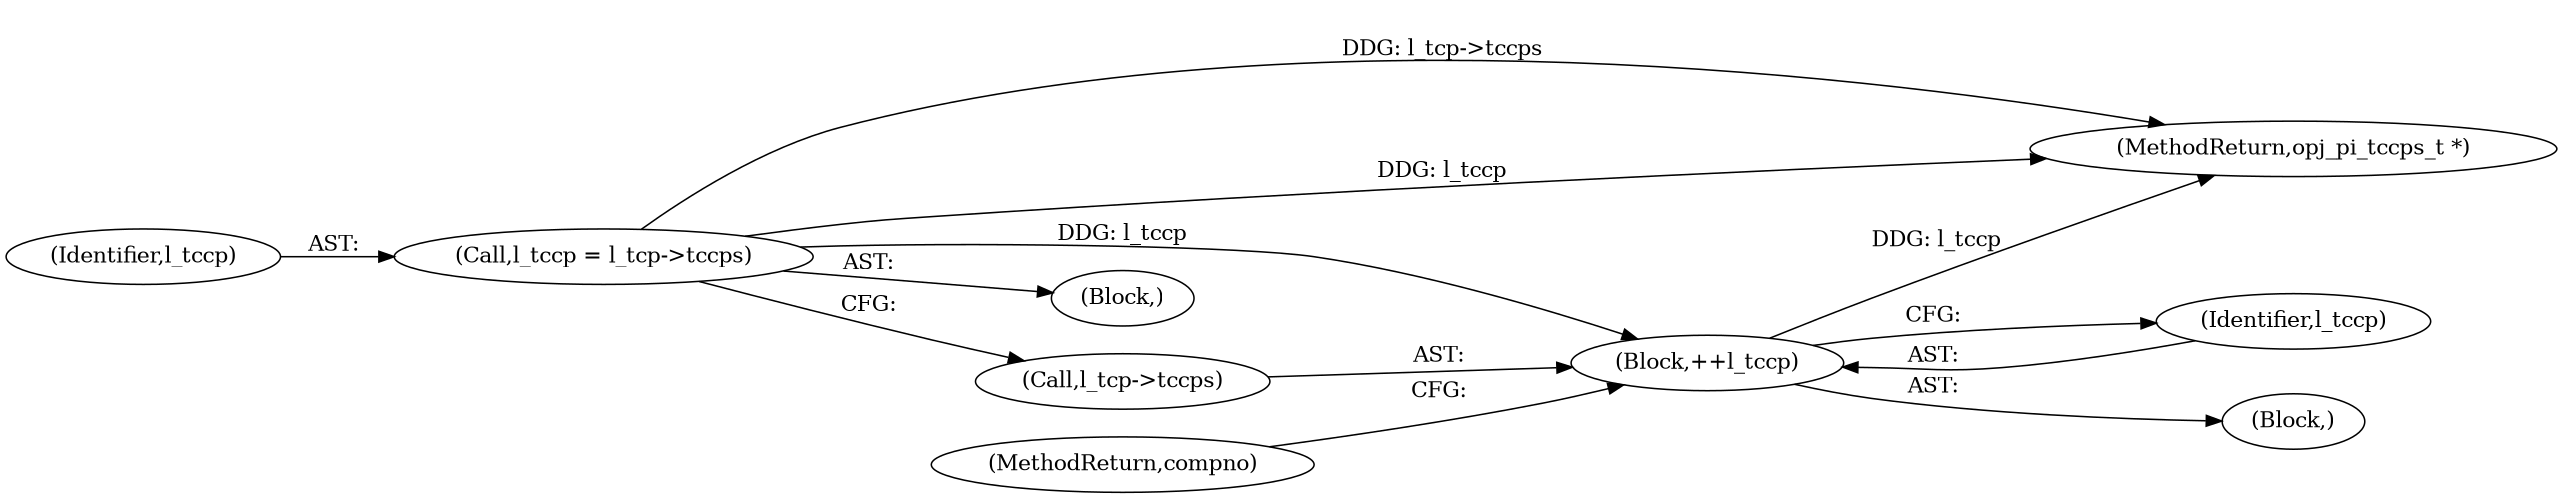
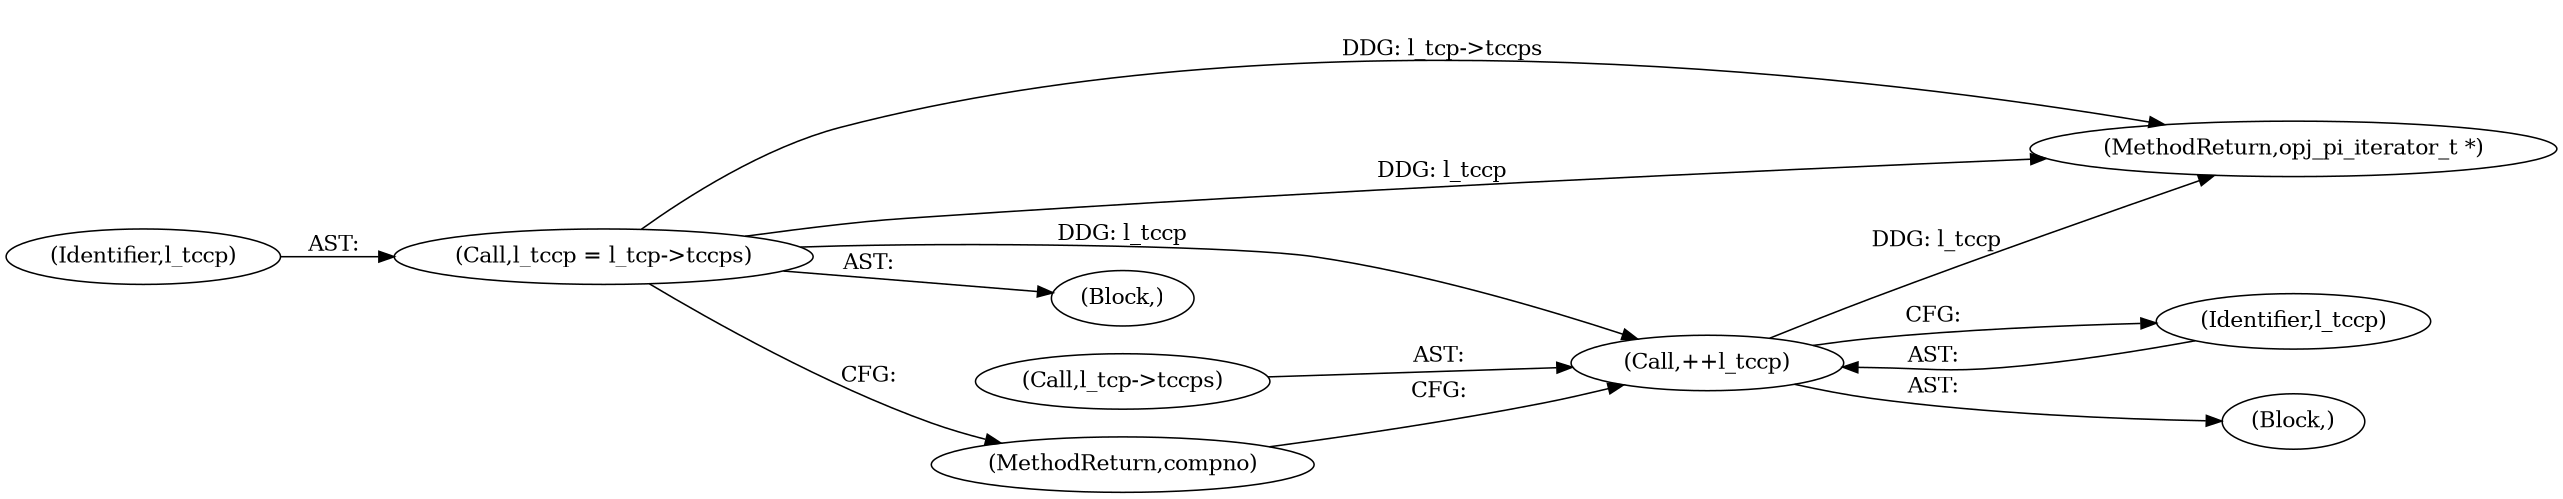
(2293, 149) -> (2293, 149)
(854, 321) -> (813, 372)
(1707, 363) -> (1707, 363)
